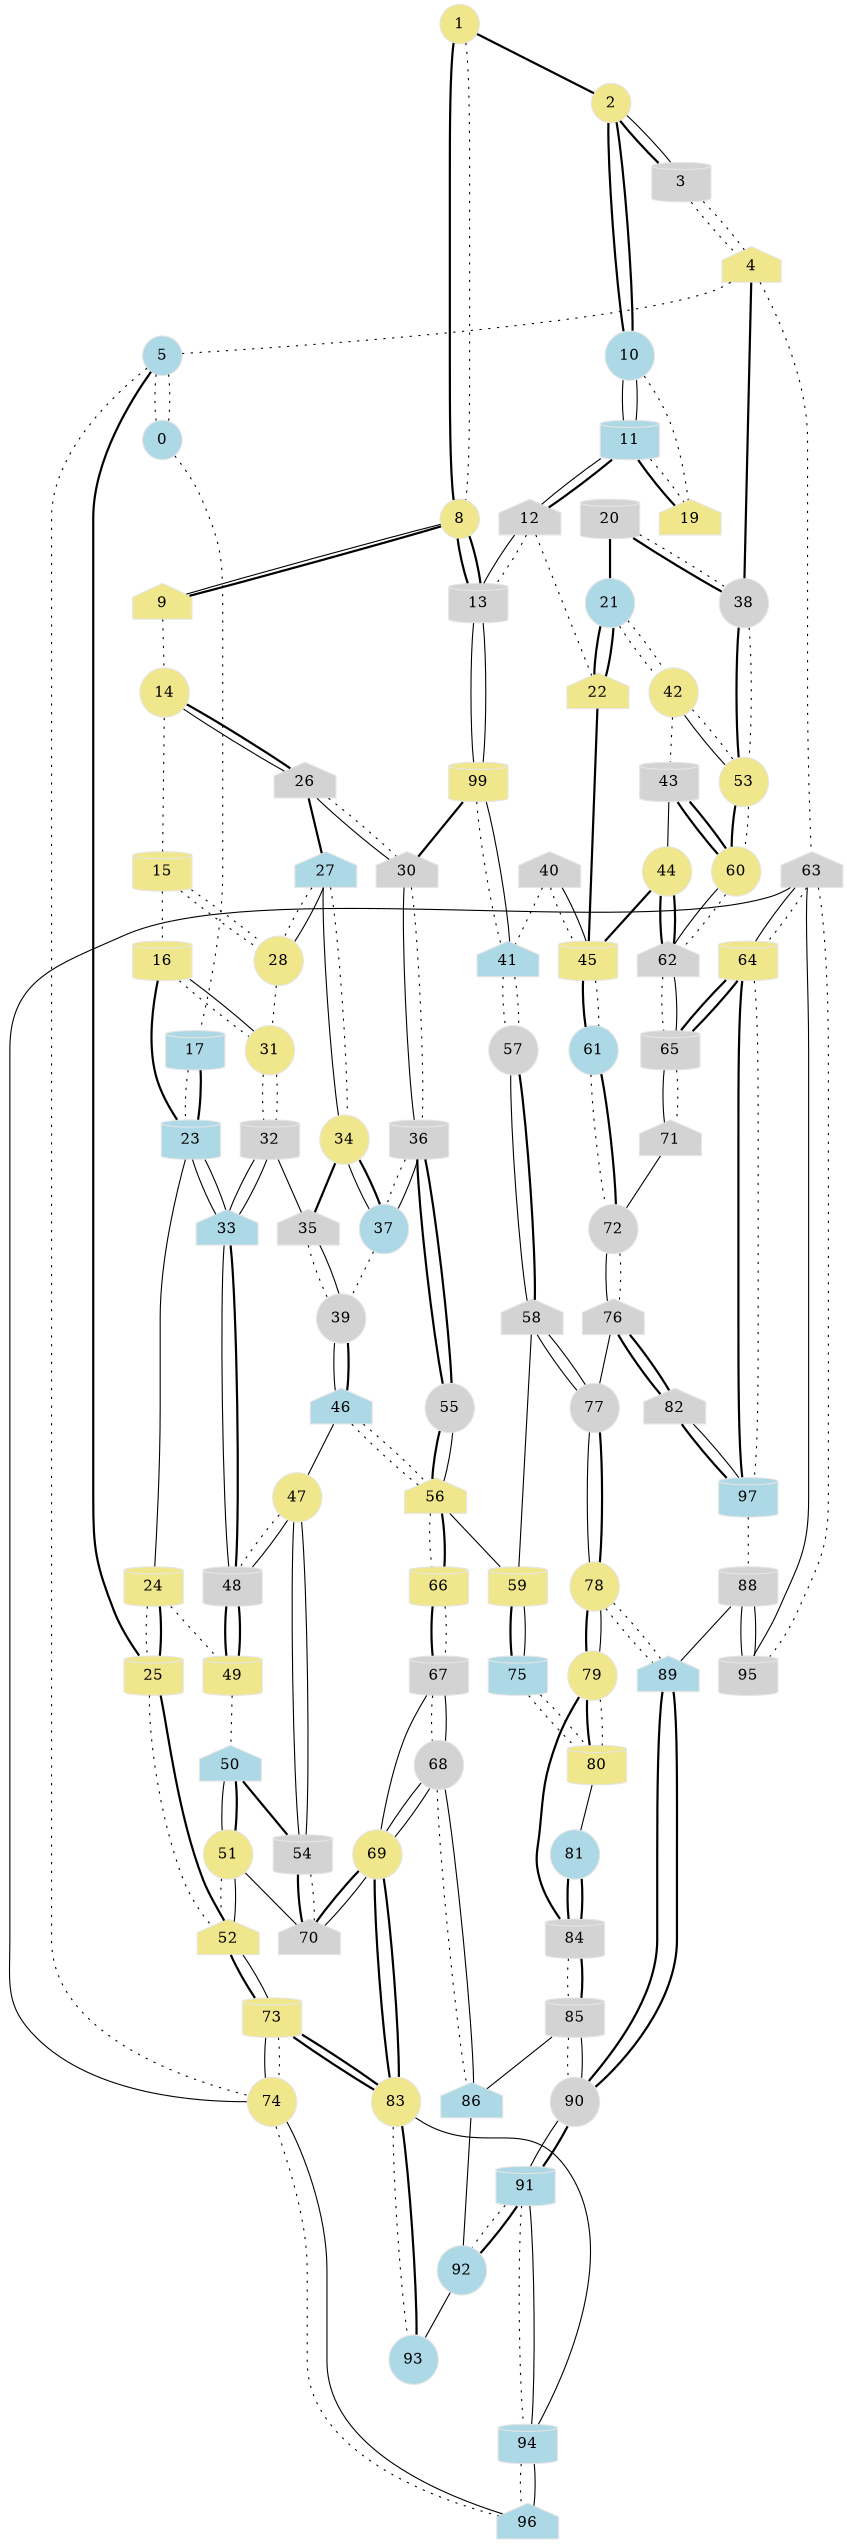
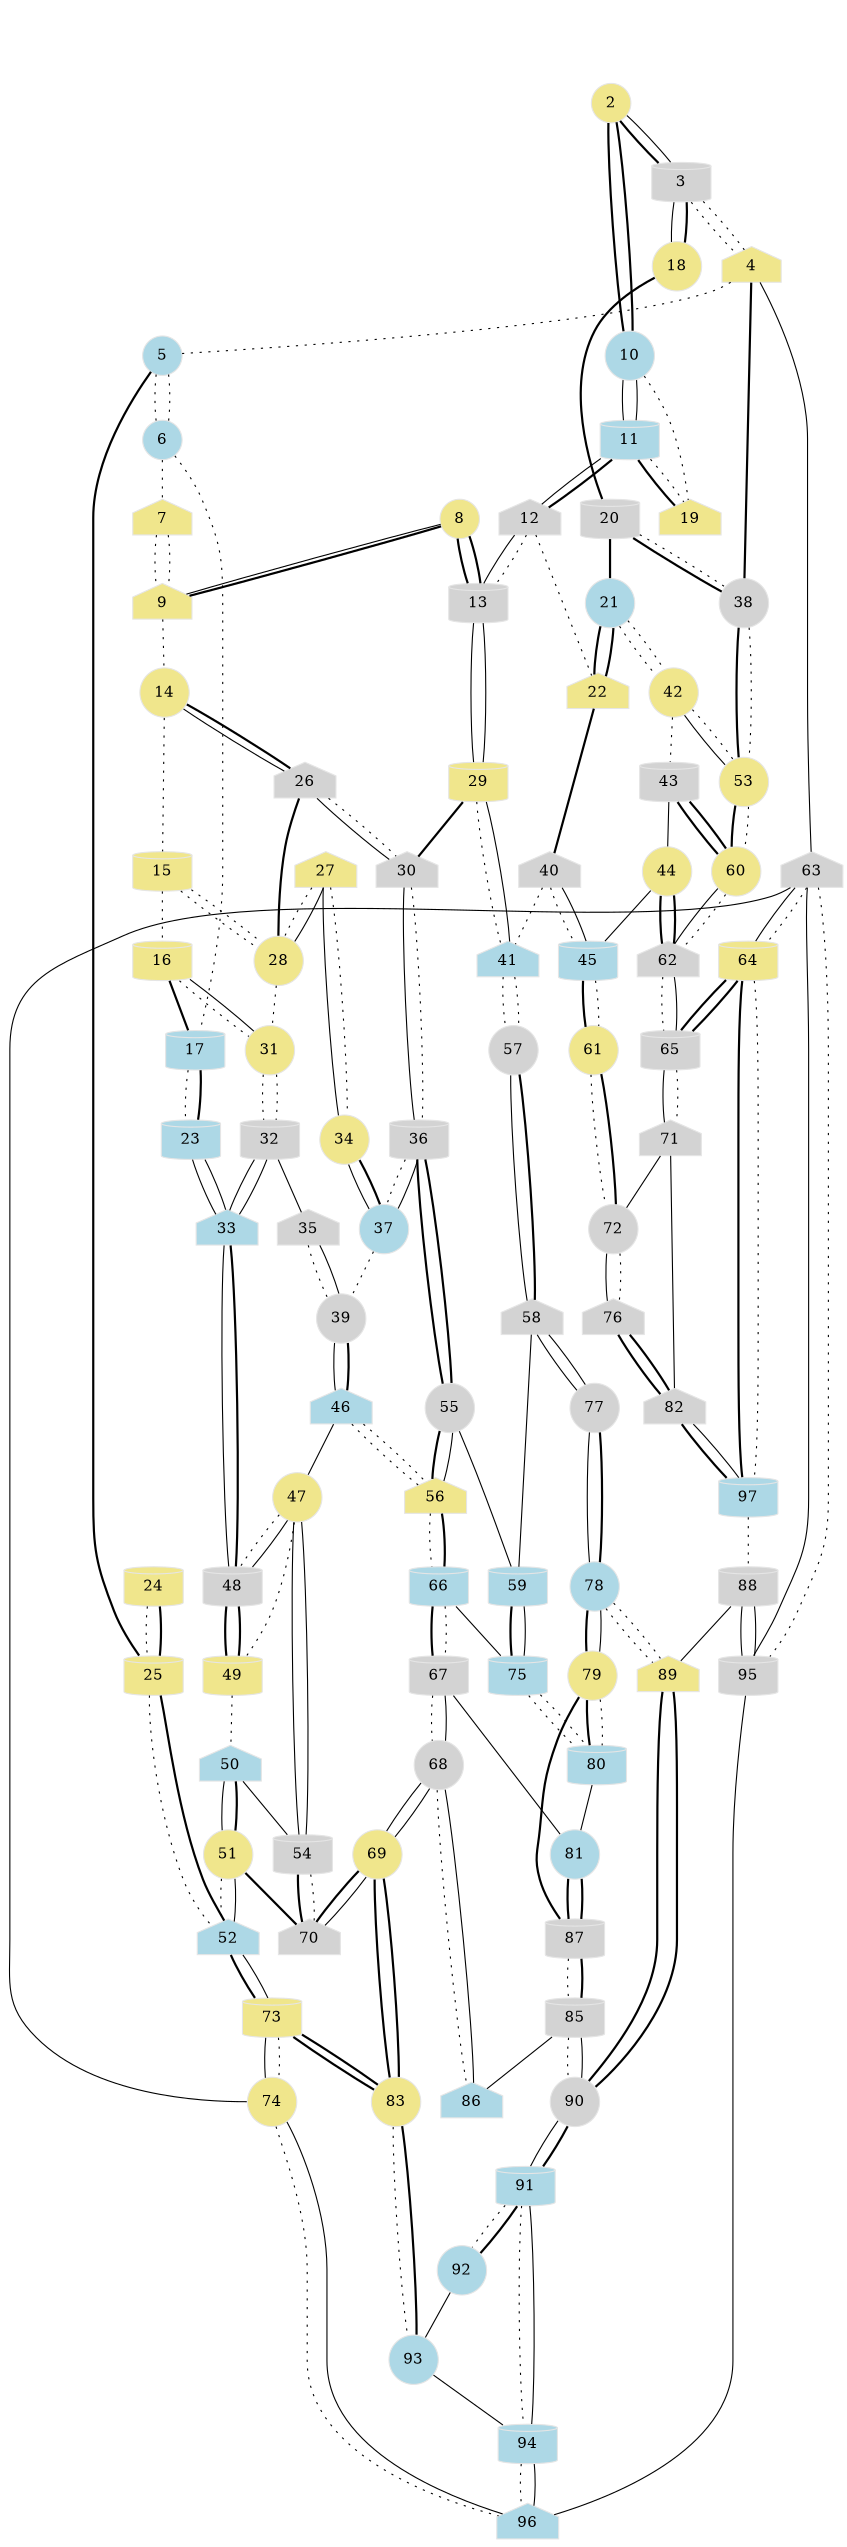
(460, 24) -> none
none -> (677, 266)
(162, 440) -> (162, 440)
none -> (162, 519)
(808, 563) -> (808, 563)
(478, 782) -> (478, 782)
(593, 825) -> (574, 781)
(315, 826) -> (282, 866)
(326, 871) -> (326, 871)
(624, 920) -> (624, 920)
(588, 961) -> (588, 961)
(594, 1050) -> (594, 1050)
(152, 1053) -> (179, 1006)
(325, 1188) -> none
(52, 1271) -> none
none -> (673, 1272)
(605, 1359) -> none
(160, 1362) -> none
(475, 1540) -> (486, 1498)
(439, 1586) -> (439, 1586)
(518, 1586) -> (518, 1586)
(595, 1586) -> (595, 1586)
(193, 1631) -> (279, 1592)
none -> (478, 1631)
(668, 1676) -> (668, 1676)
(397, 1760) -> (507, 1765)
(597, 1765) -> (597, 1765)
(265, 1808) -> (265, 1808)
(271, 1899) -> (271, 1899)
(228, 1939) -> (228, 1939)
(575, 1939) -> (575, 1939)
none -> (733, 2154)
(467, 2182) -> none
(586, 2216) -> (468, 2400)
